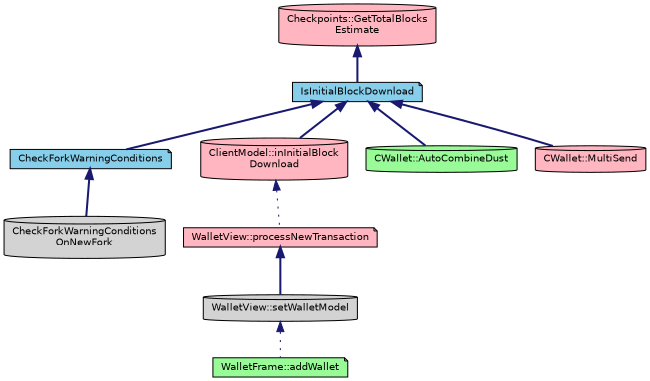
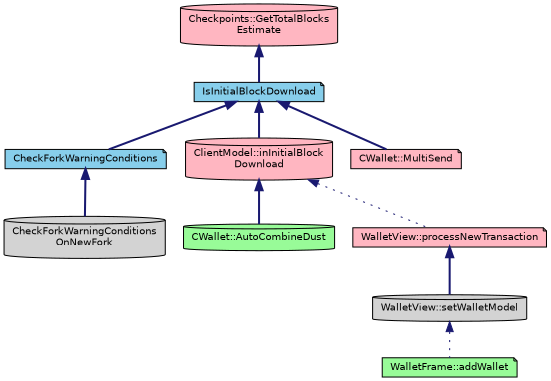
(401, 127) -> (259, 207)
(591, 159) -> (406, 159)
